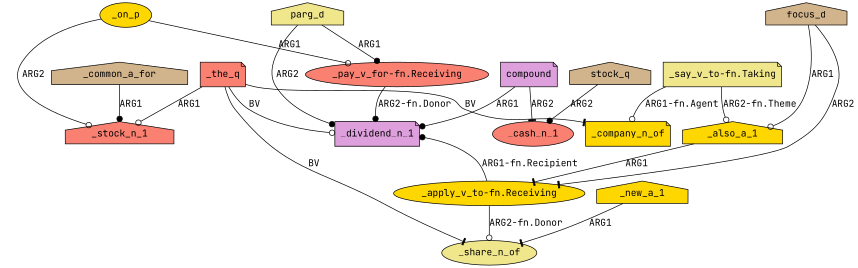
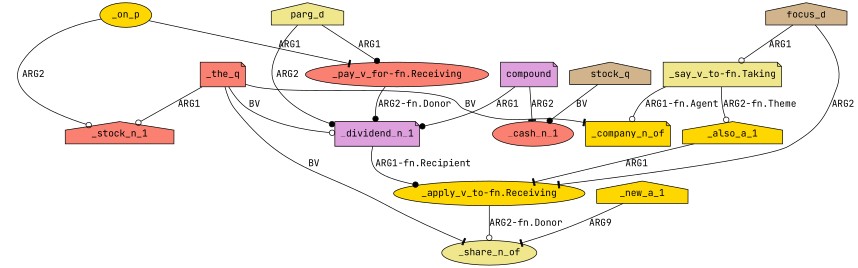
(248, 42) -> (248, 42)
(120, 74) -> none
(808, 83) -> (768, 42)
(582, 104) -> (582, 104)
(463, 151) -> (382, 174)
(601, 223) -> (601, 223)
